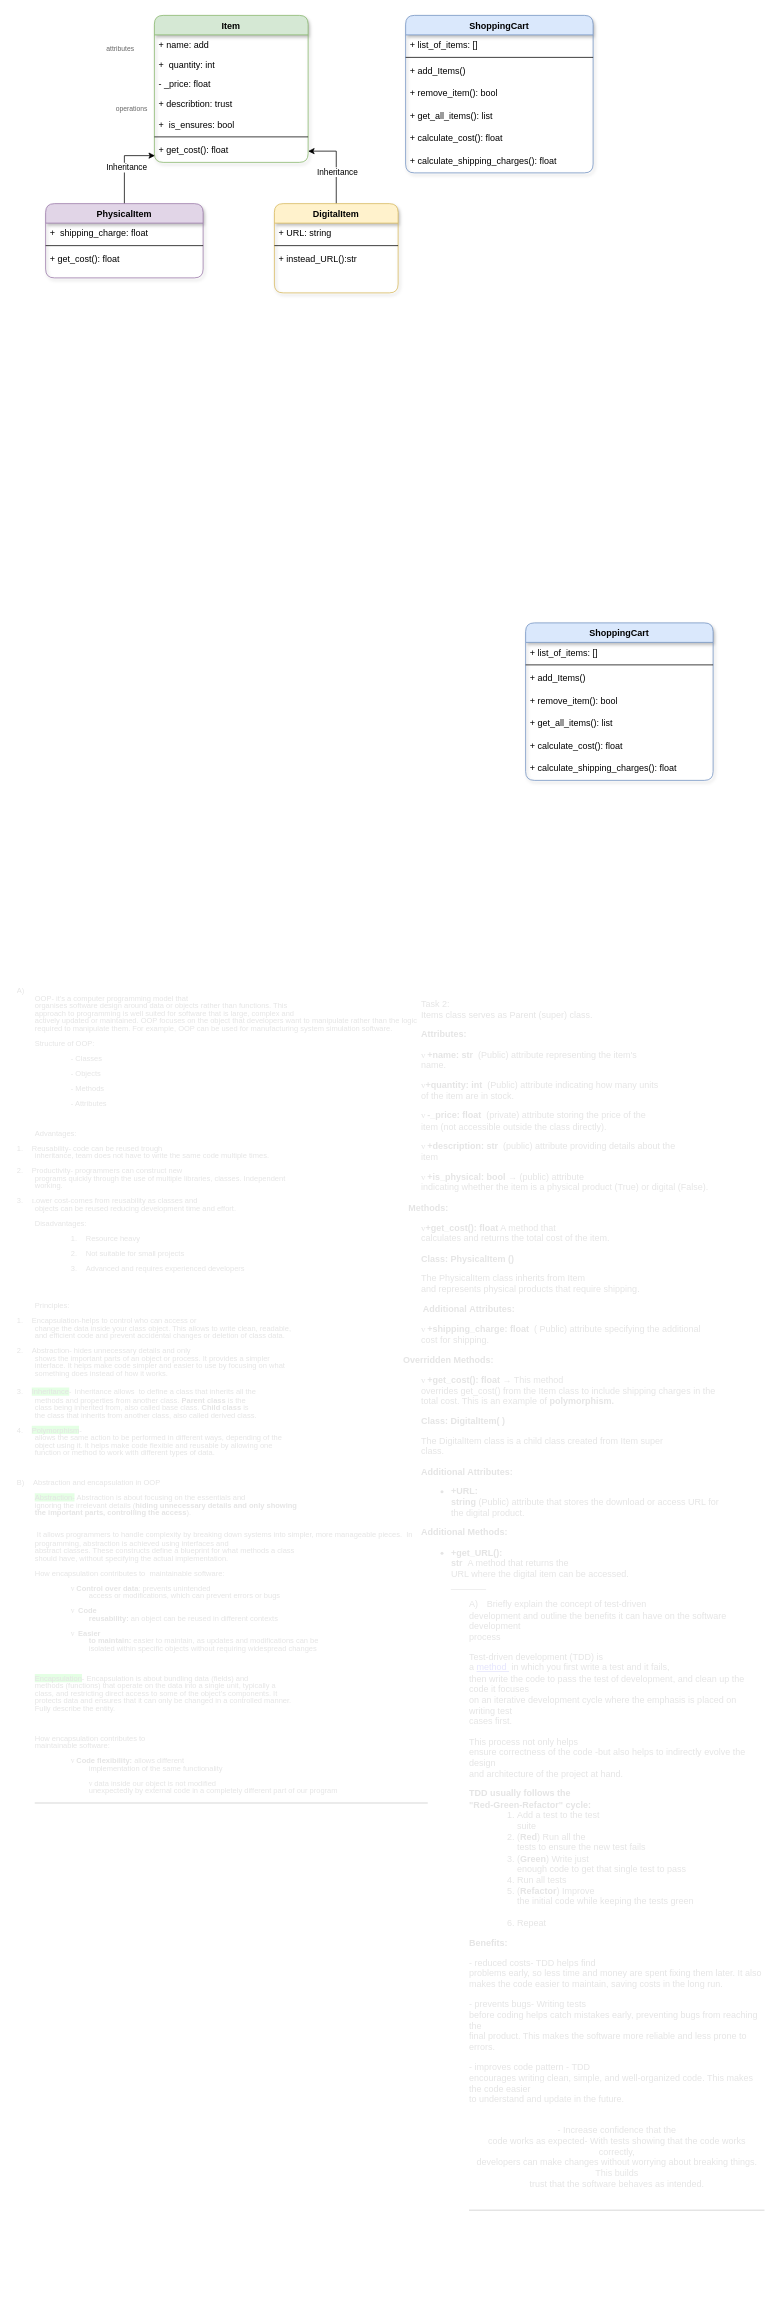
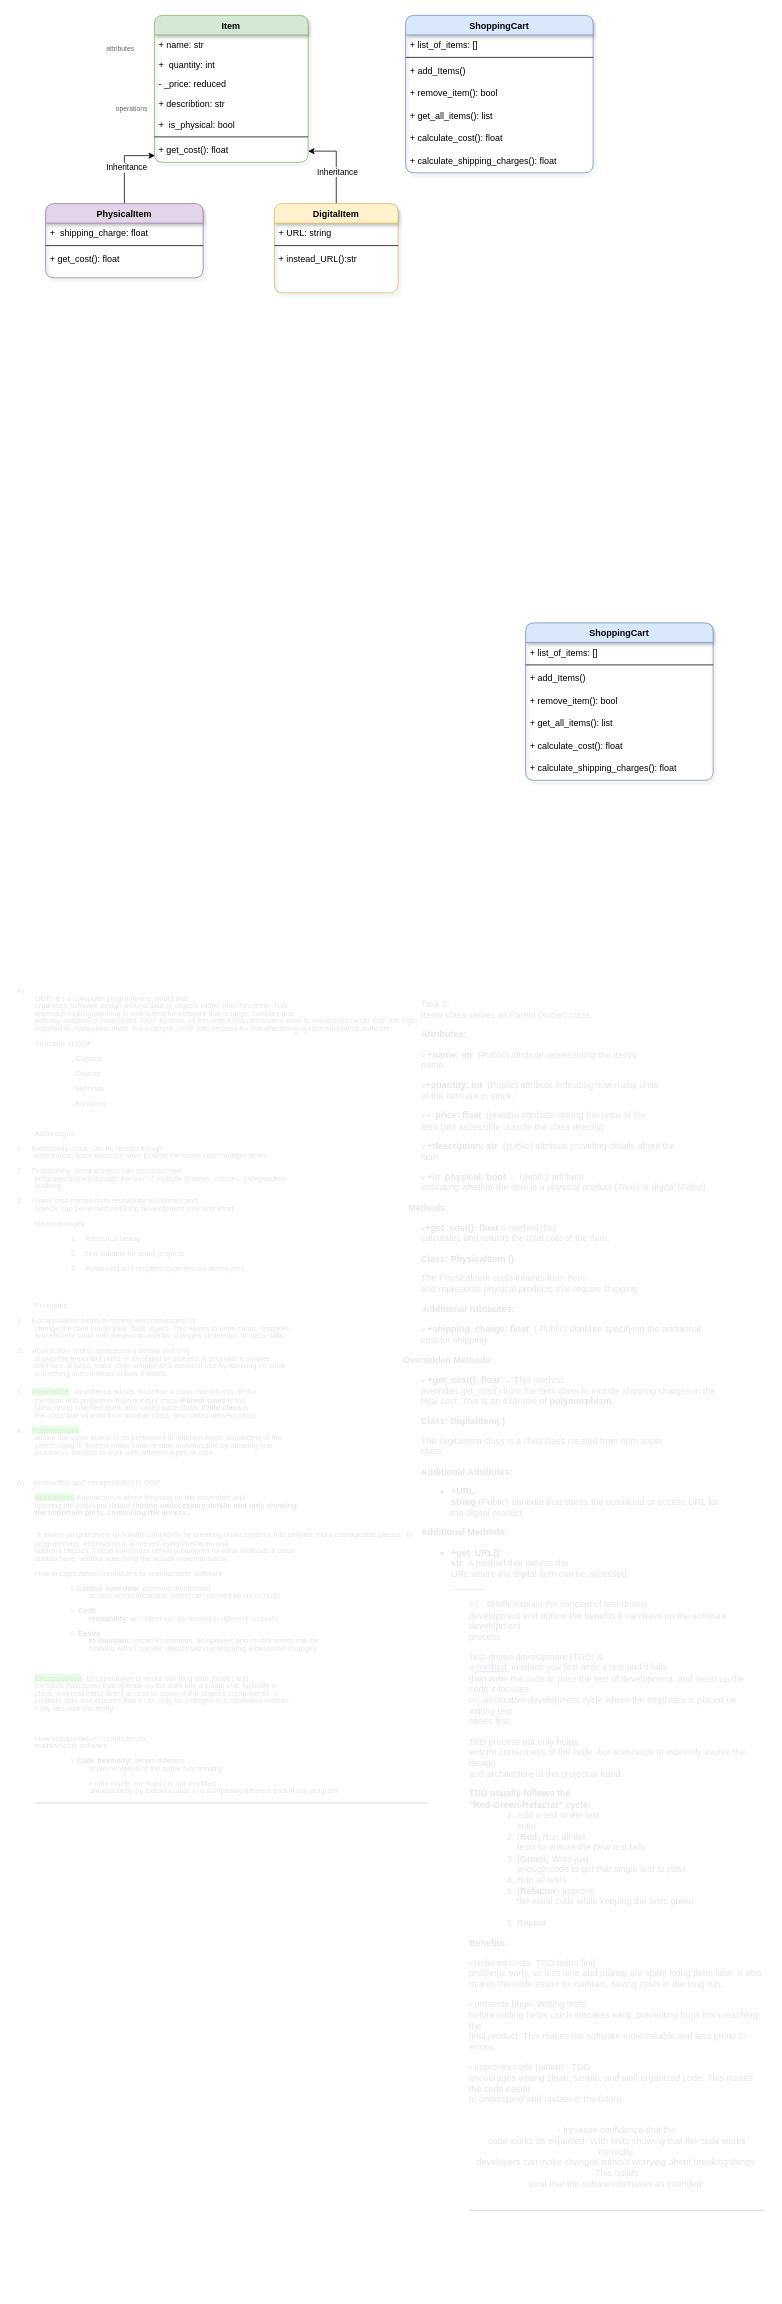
(182, 45) -> (182, 45)
(190, 84) -> (196, 84)
(203, 104) -> (198, 104)
(200, 125) -> (200, 125)
